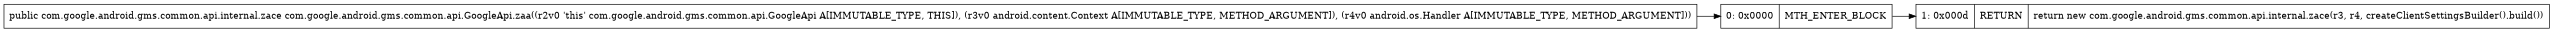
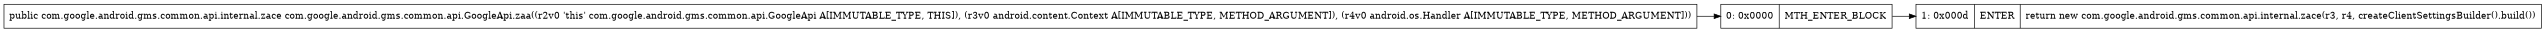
(2001, 16) -> (1997, 16)
